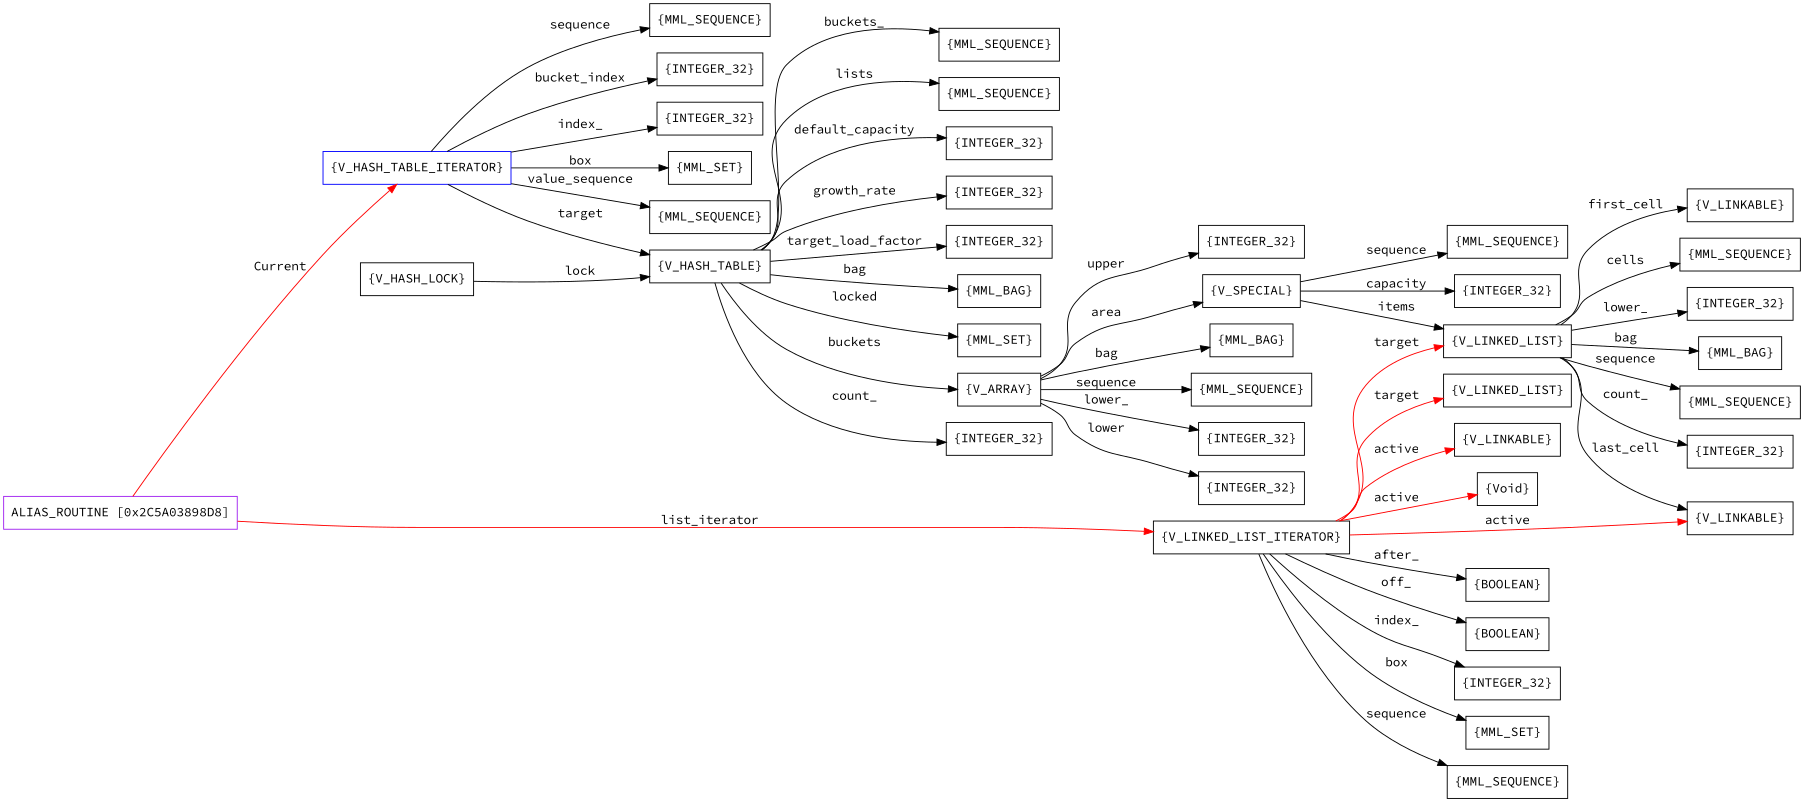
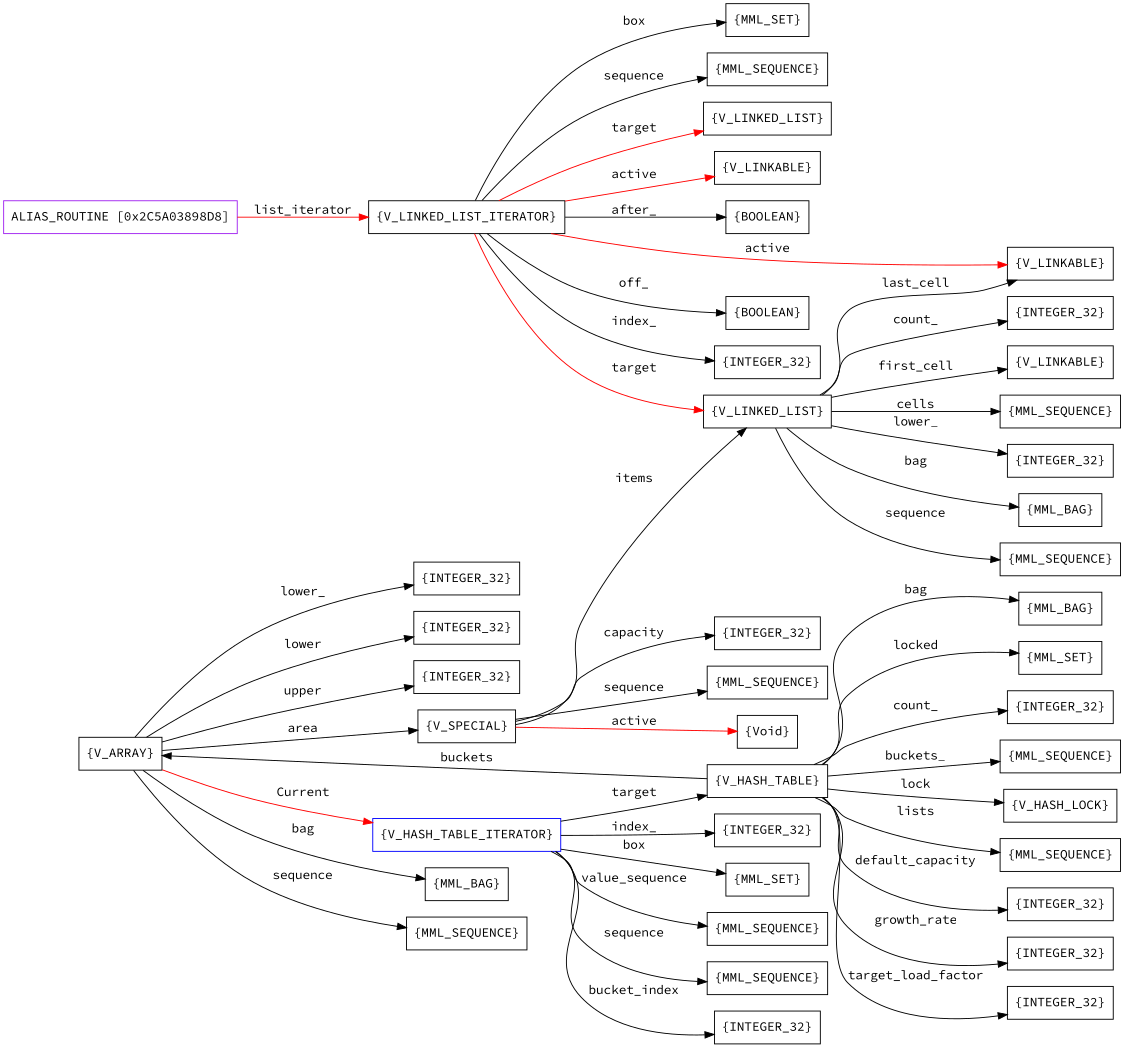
(557, 282) -> (911, 797)
(253, 336) -> (261, 801)
(1403, 509) -> (622, 729)
